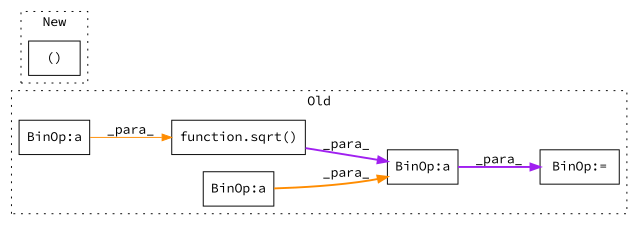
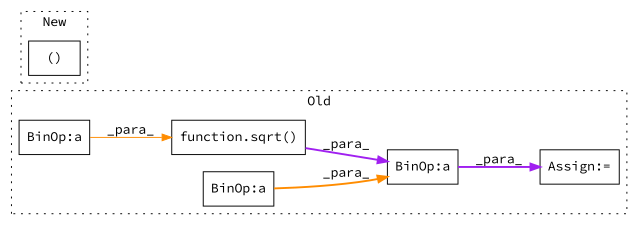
(580, 167) -> (580, 167)
